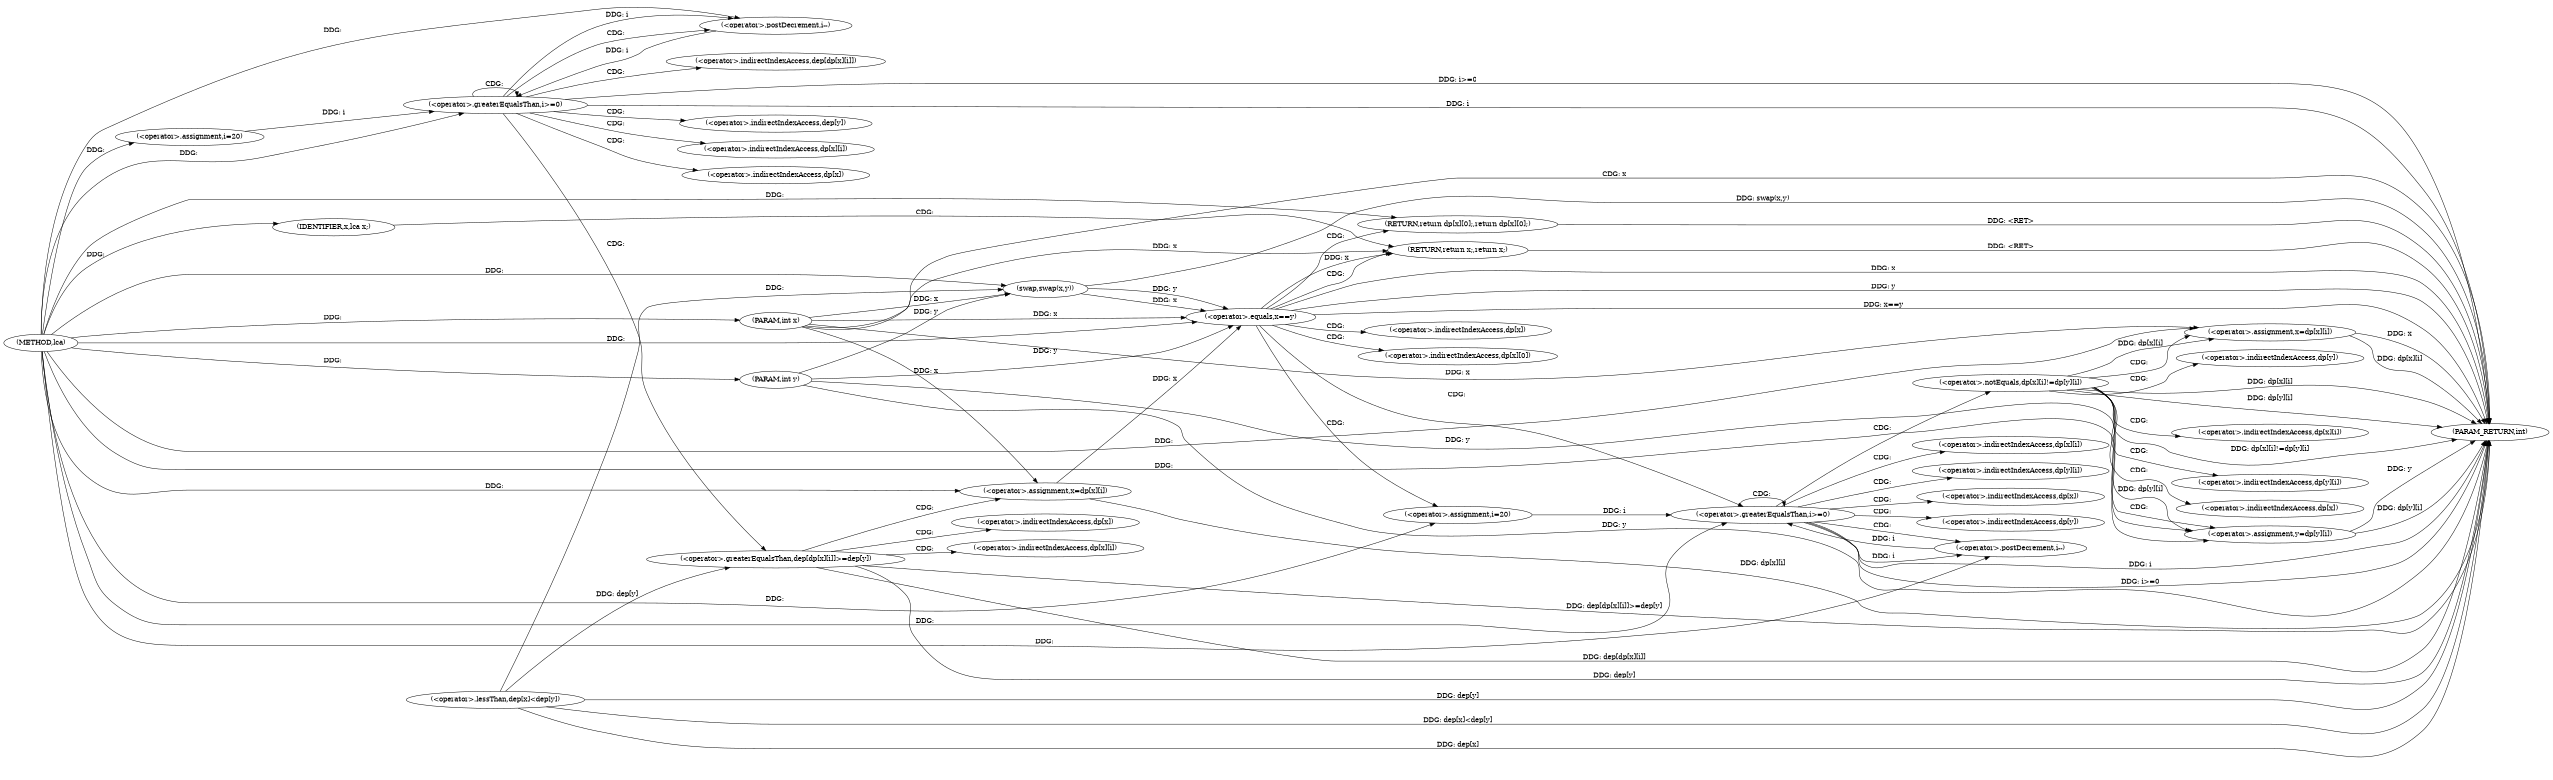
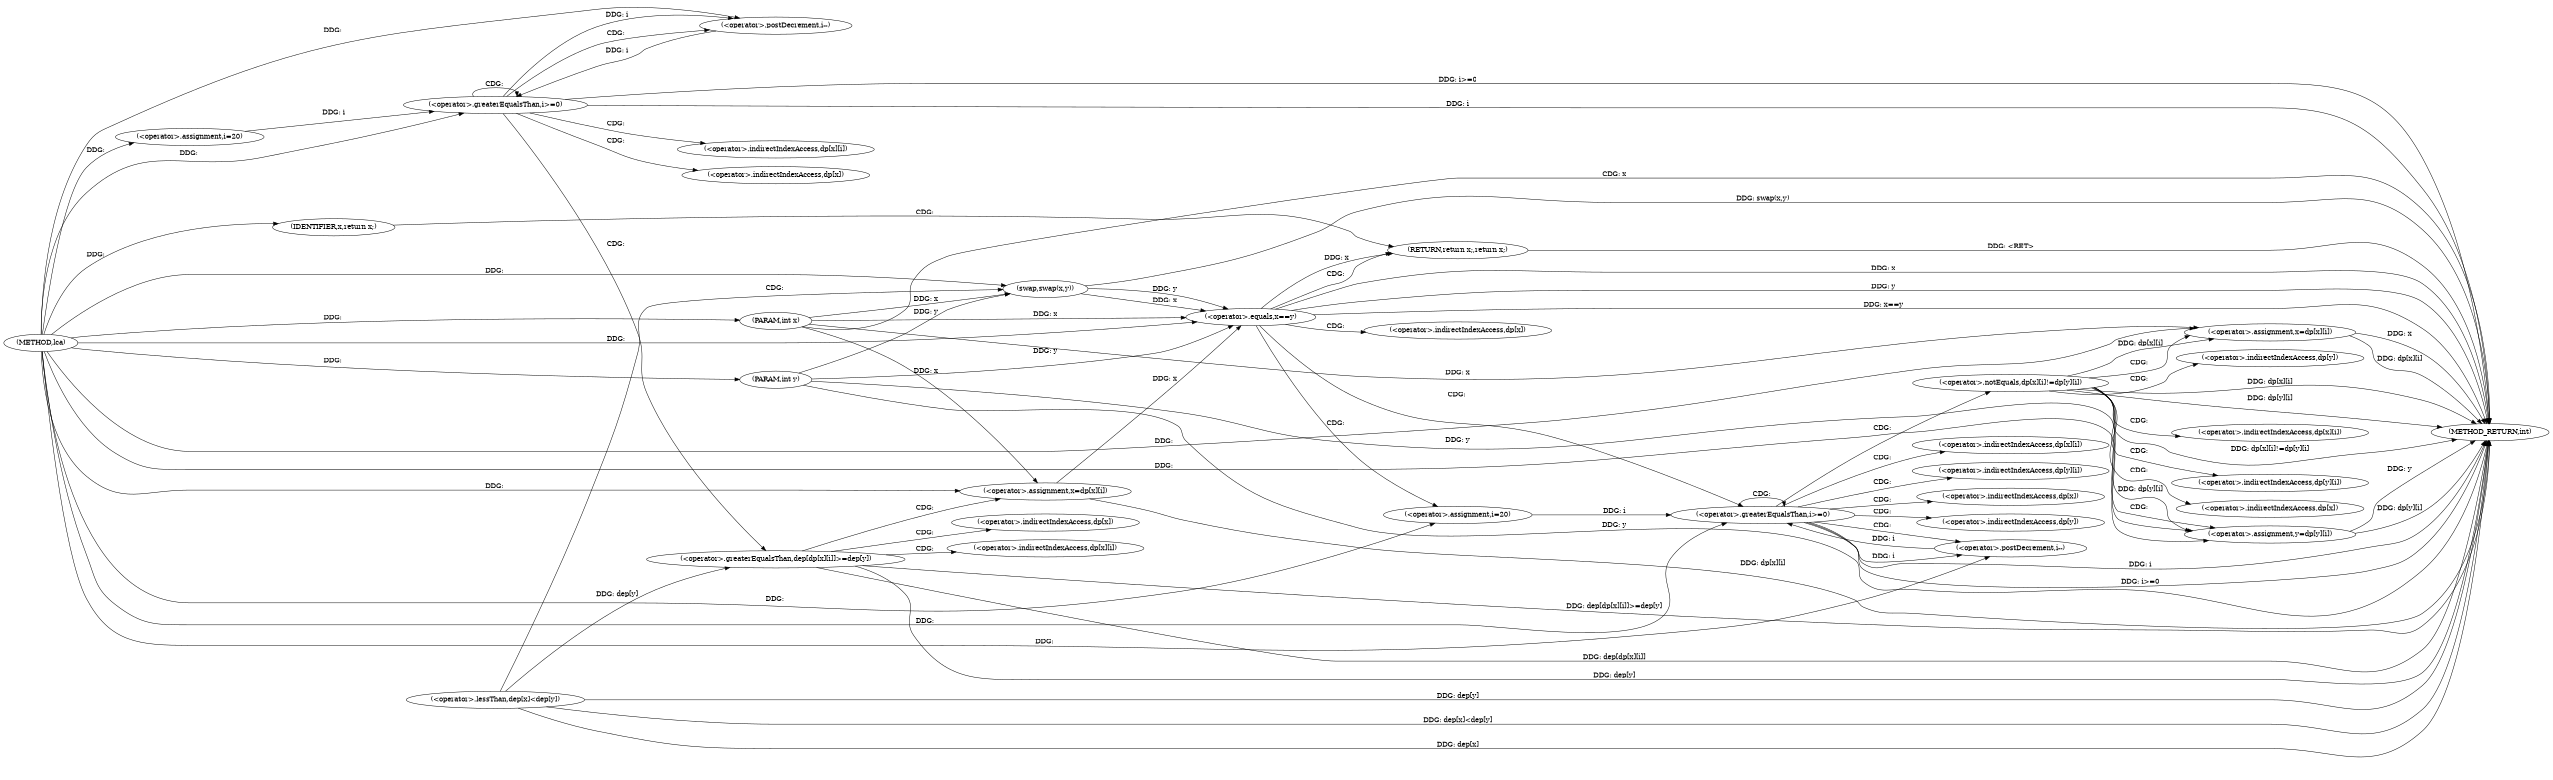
(776, 61) -> none
(776, 124) -> none
(1458, 224) -> none
(334, 227) -> (334, 227)
(1084, 251) -> none
(776, 288) -> (776, 288)
(1458, 356) -> none
(2490, 432) -> (2490, 432)
